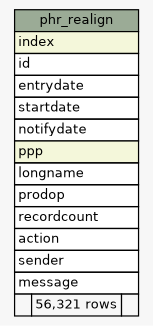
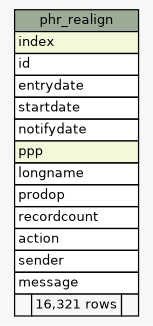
(77, 304) -> (77, 304)
